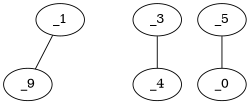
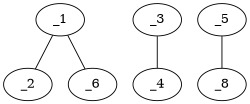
(28, 84) -> (28, 84)
none -> (93, 84)
(222, 84) -> (222, 84)
